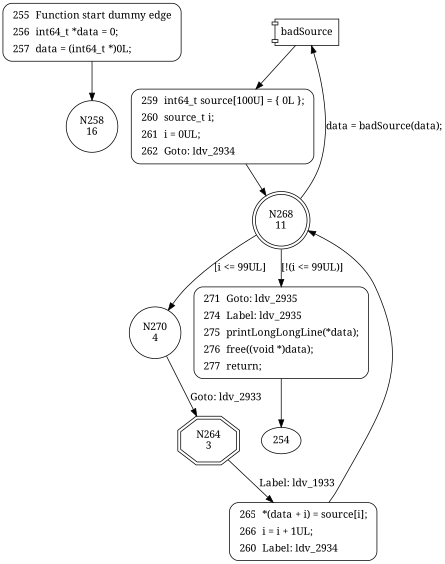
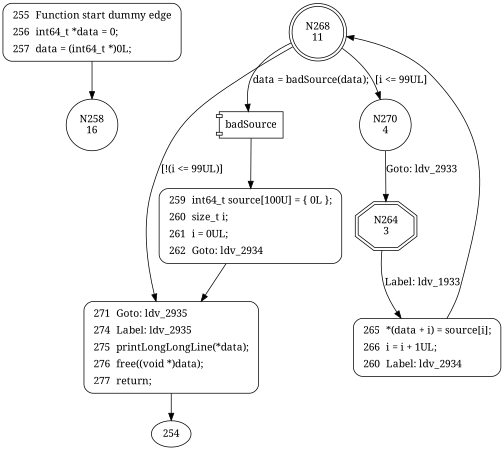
(189, 118) -> (210, 217)
(254, 177) -> (216, 279)
